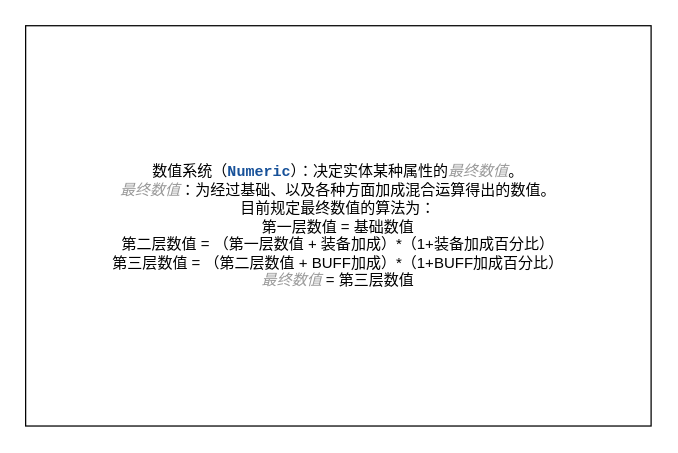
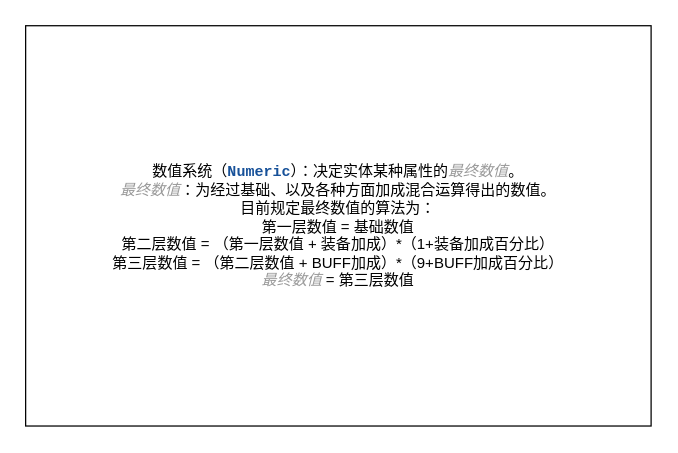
(338, 226) -> (338, 226)
